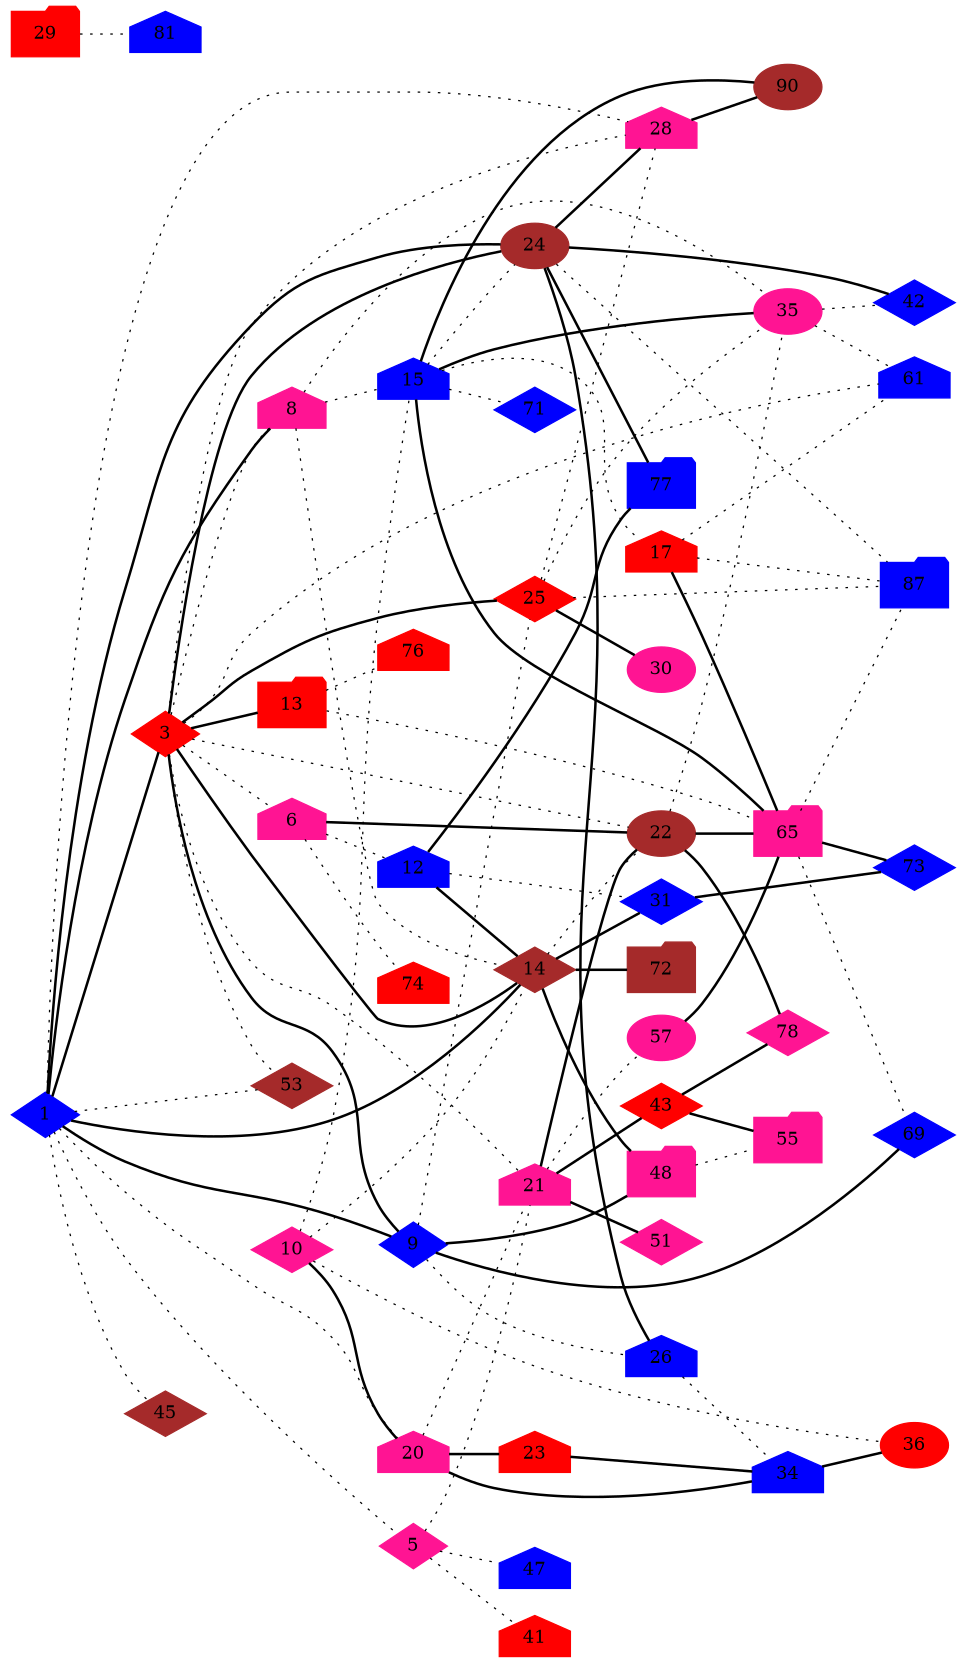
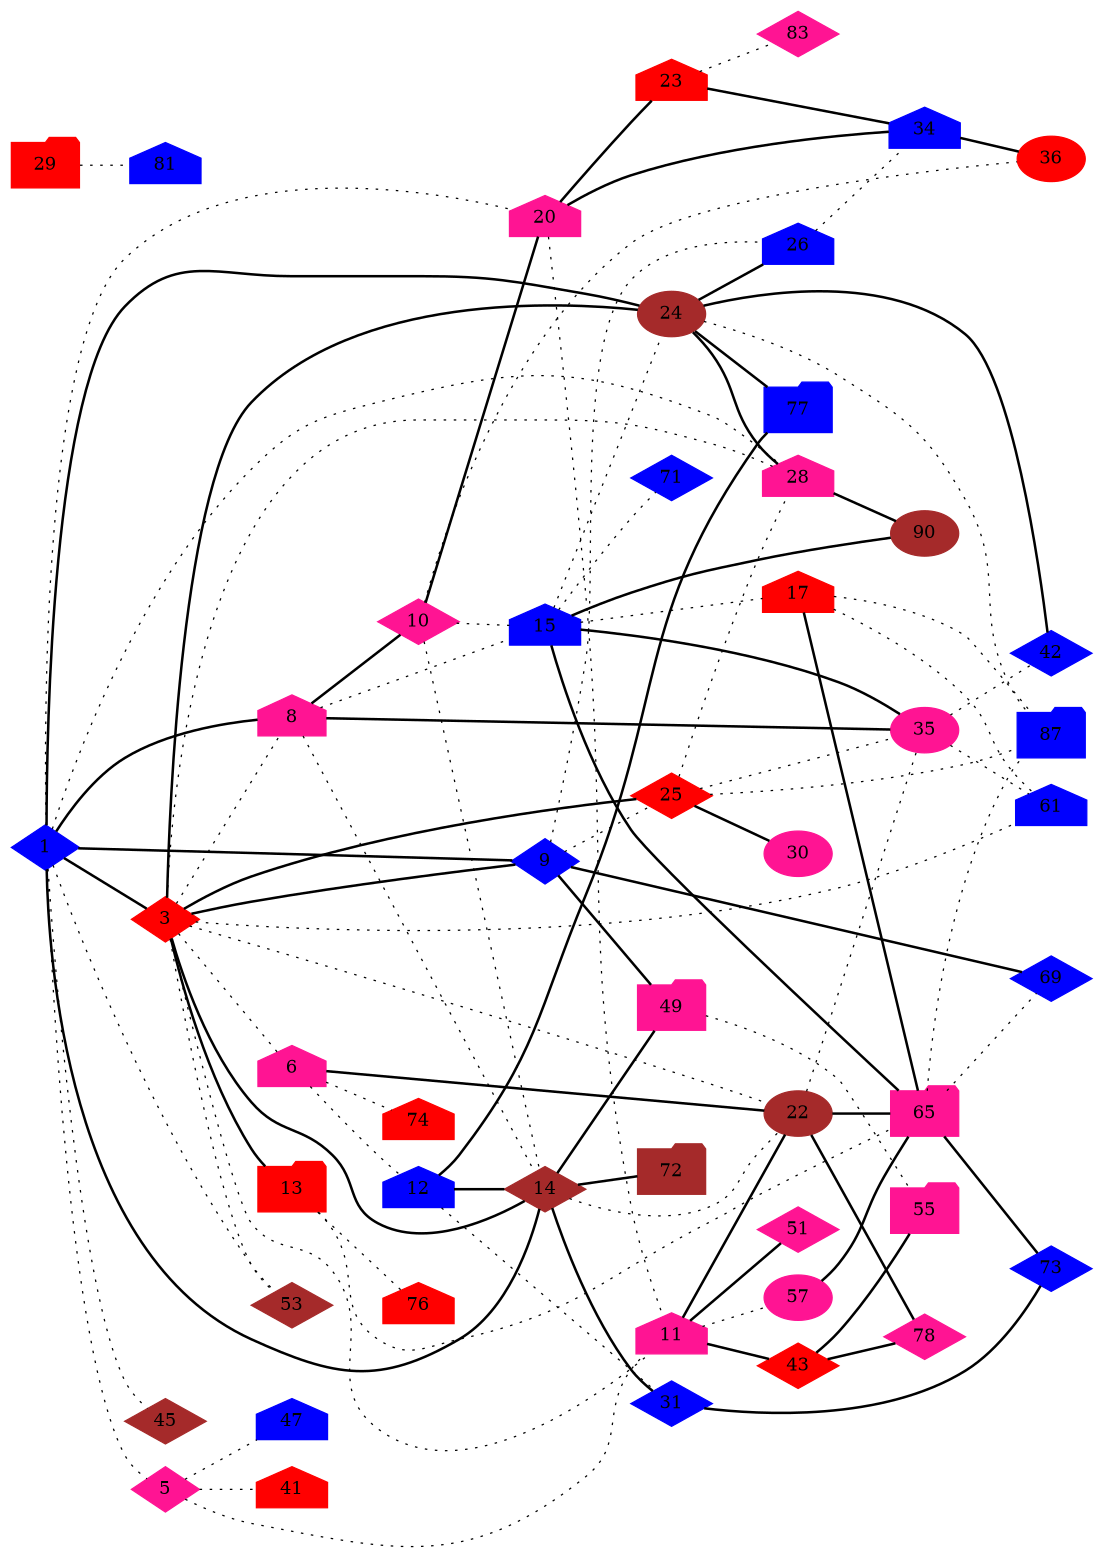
none -> (798, 34)
(509, 208) -> (608, 724)
none -> (356, 669)
(661, 1174) -> (672, 1008)
(535, 1187) -> (672, 1336)
